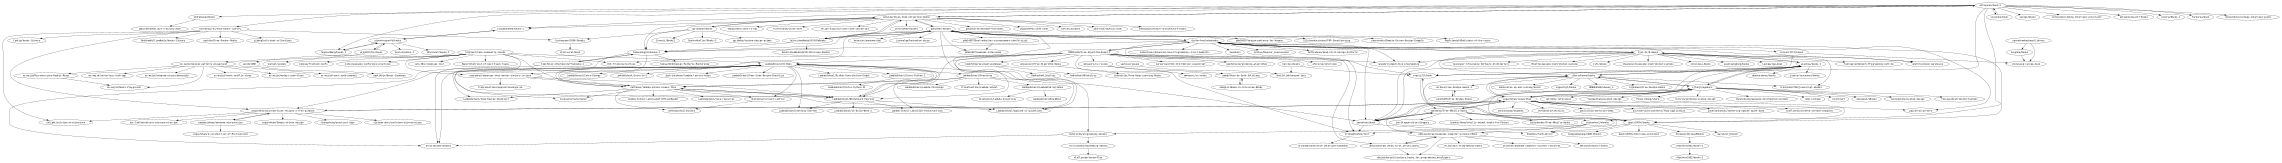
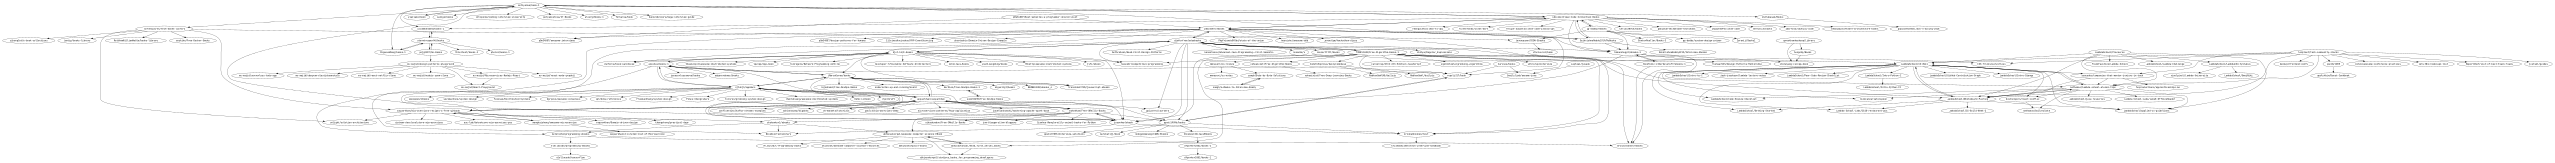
(966, 34) -> (1137, 24)
(878, 69) -> (2012, 58)
none -> (564, 99)
